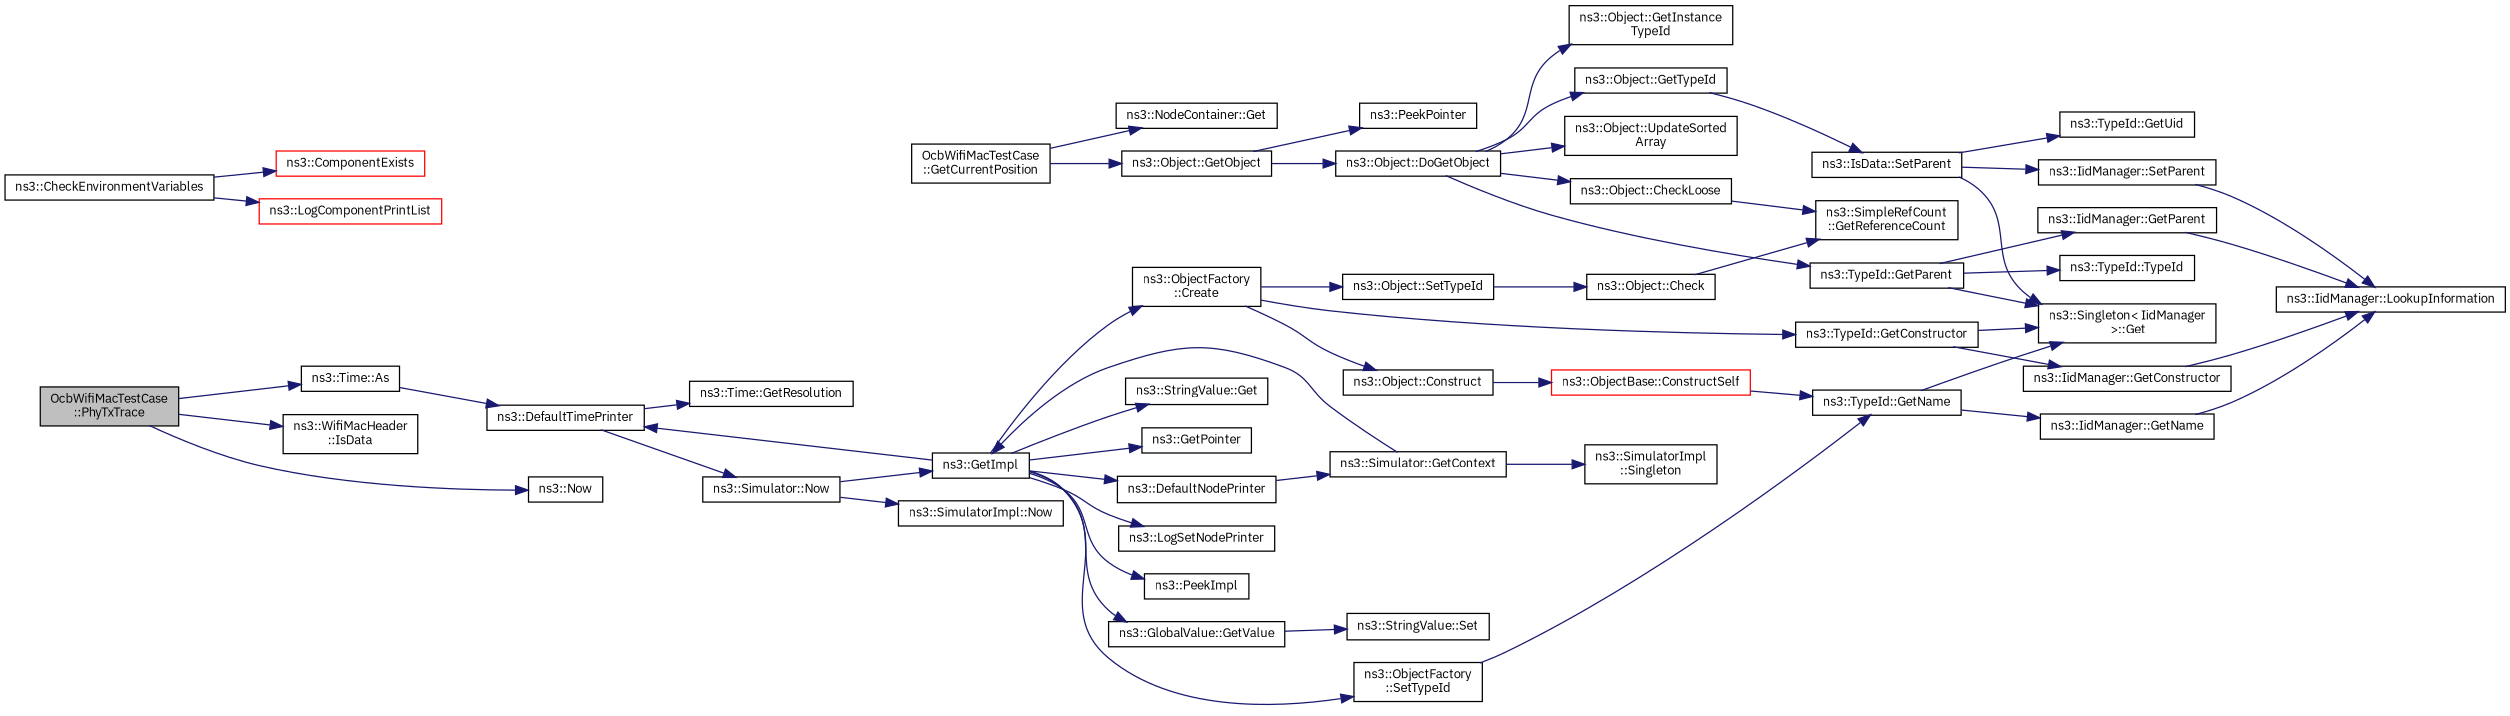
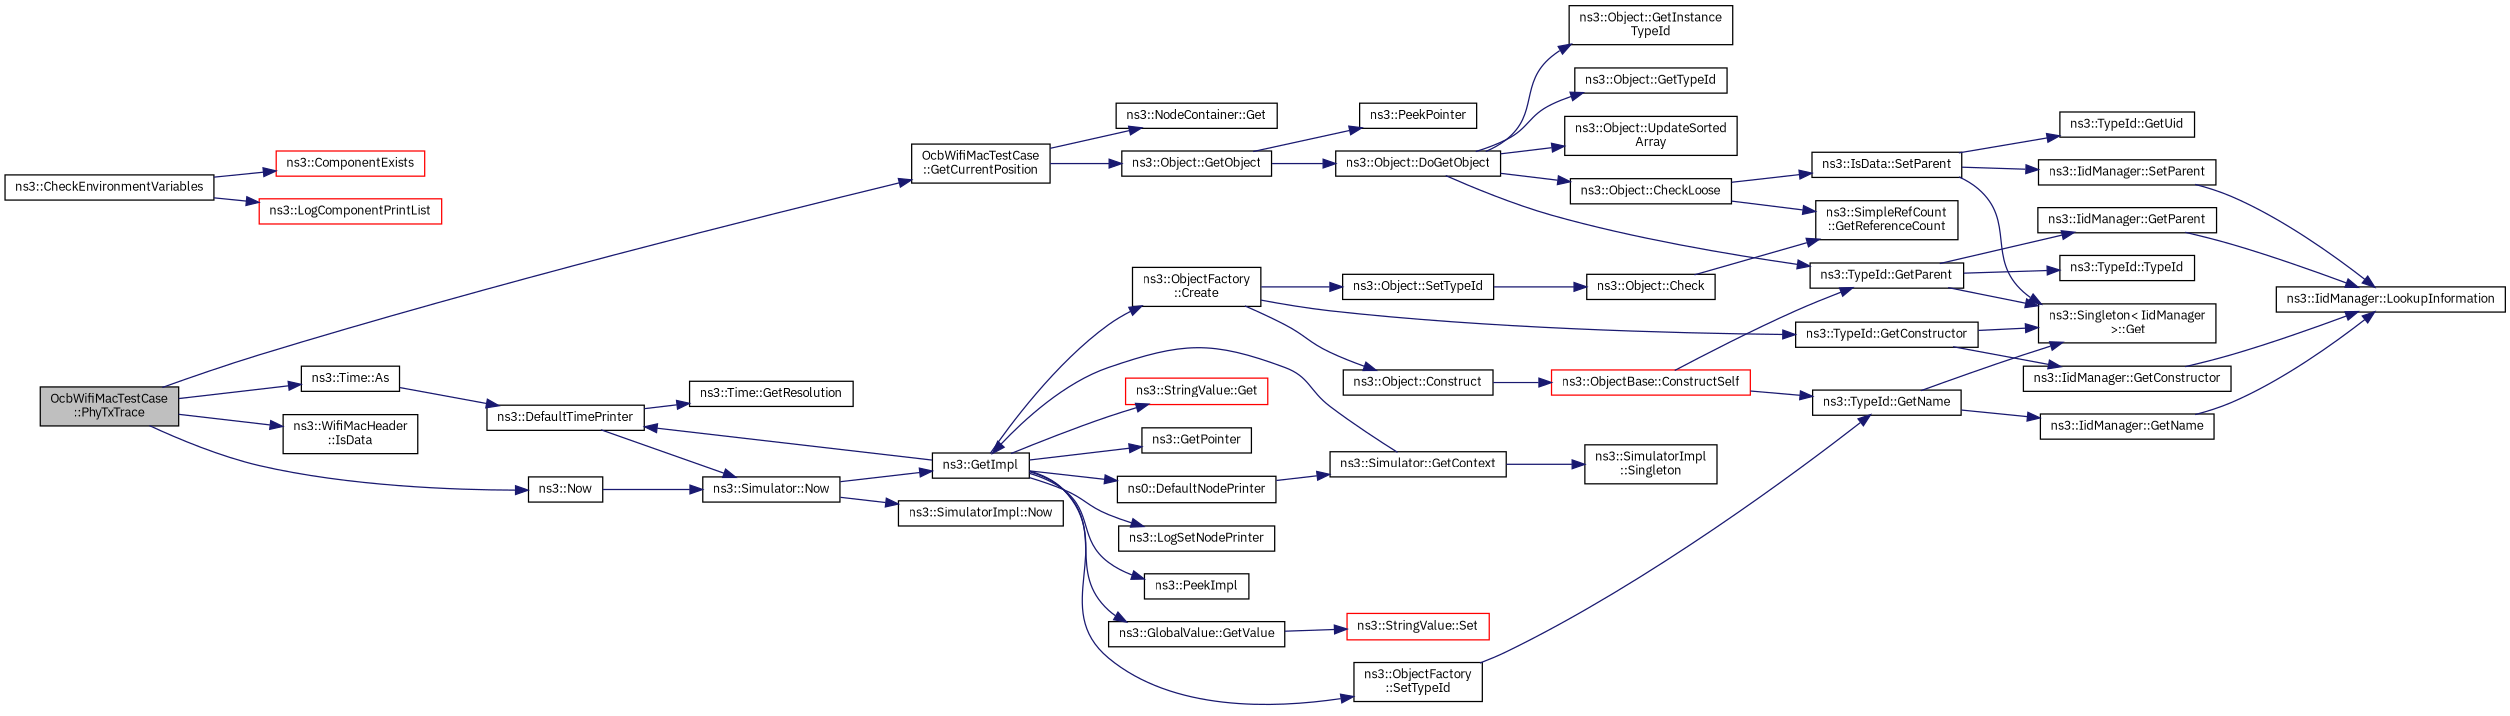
(1781, 116) -> (1765, 178)
none -> (529, 278)
none -> (1765, 325)
(1197, 391) -> (1197, 391)
none -> (646, 489)
(1197, 489) -> (1197, 489)
(1418, 627) -> (1418, 627)
